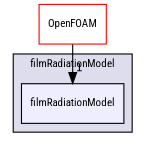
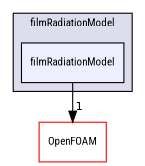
(73, 61) -> (73, 98)
